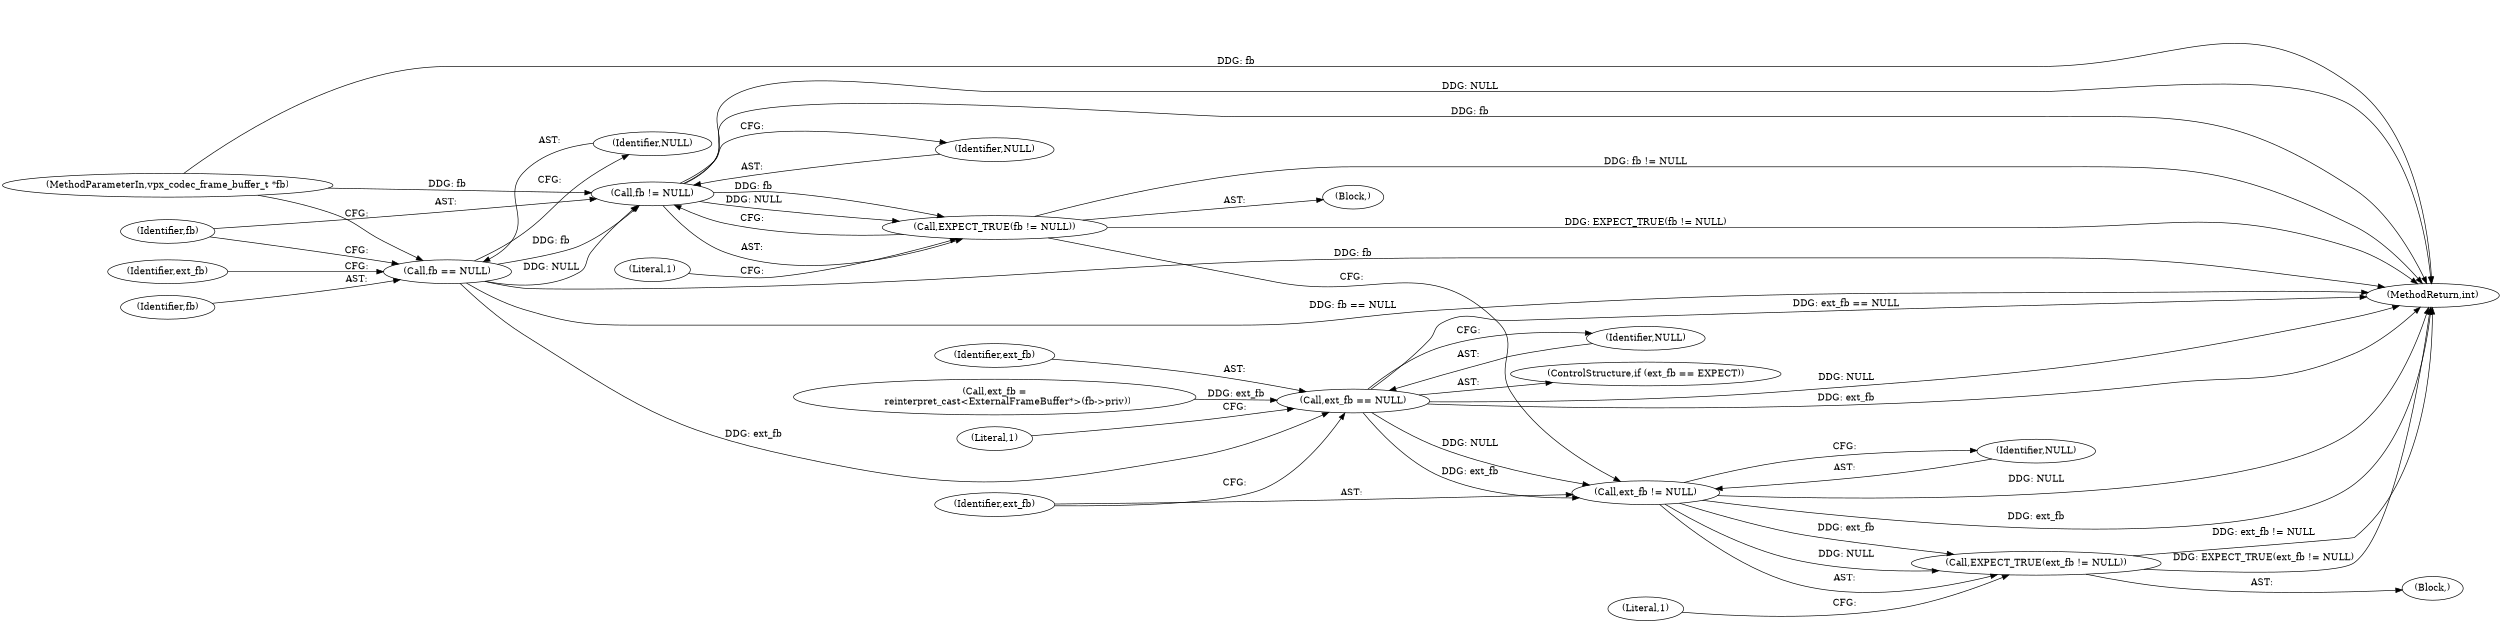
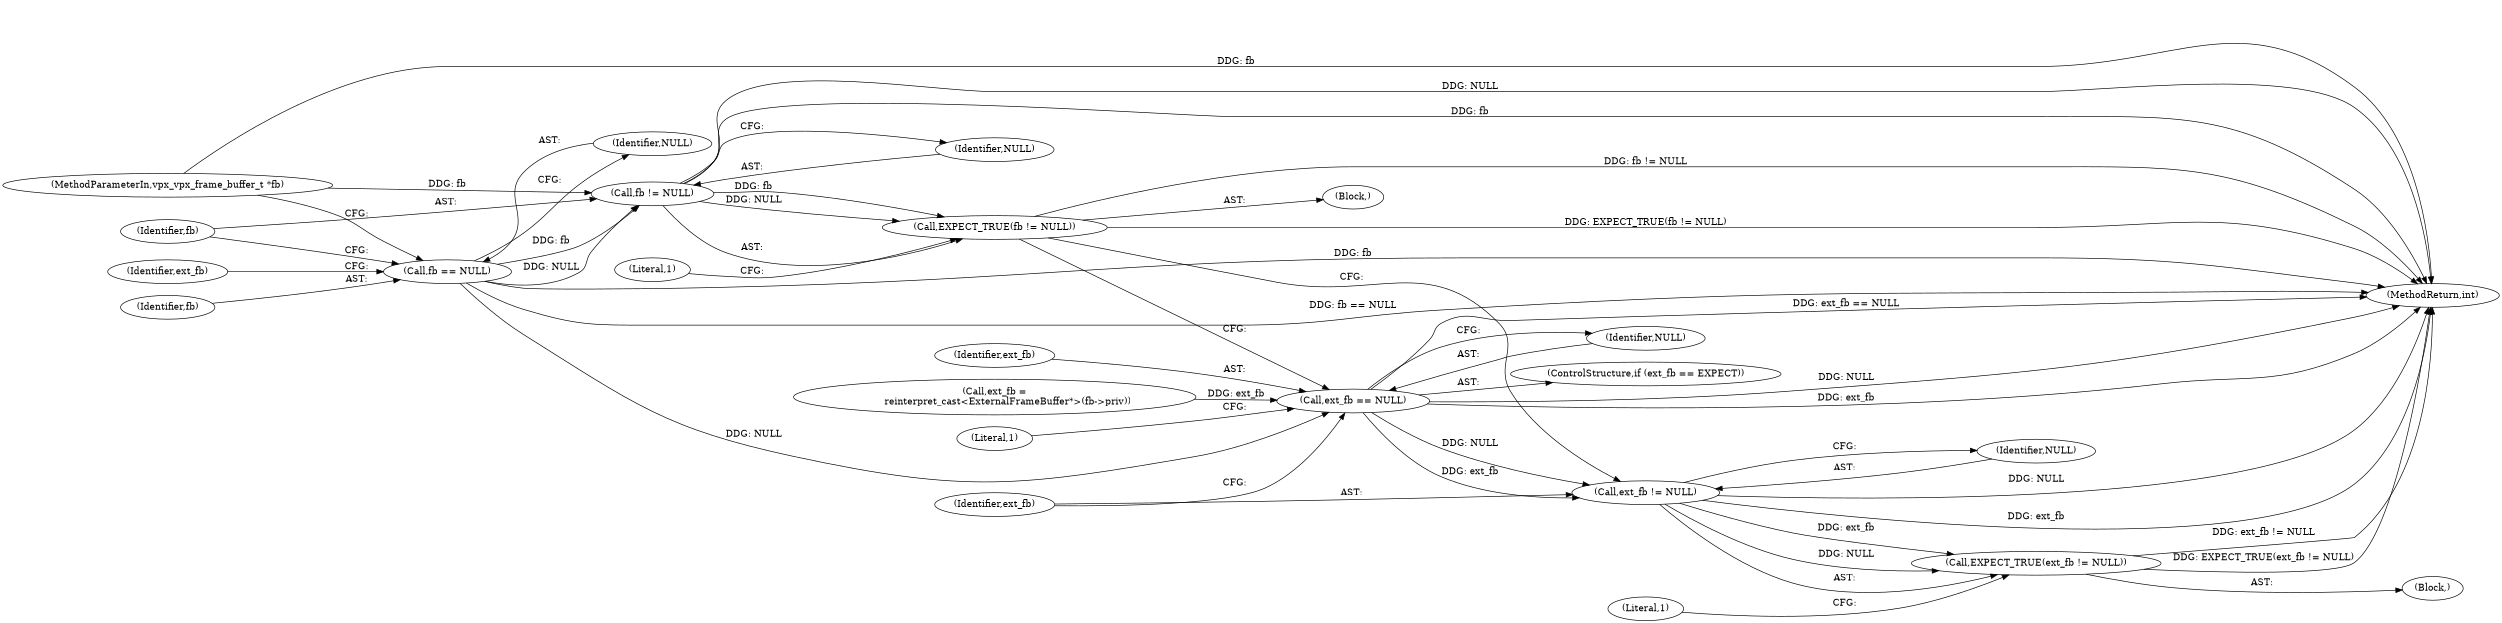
(168, 185) -> (168, 185)
(790, 232) -> (1171, 313)
(754, 434) -> (754, 434)
